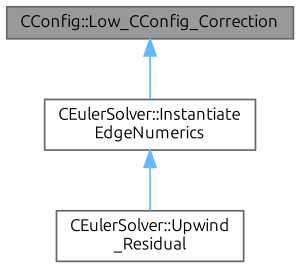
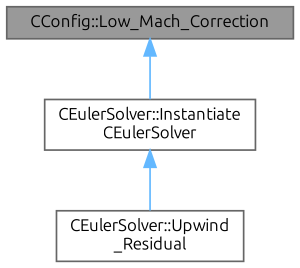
(150, 23) -> (150, 23)
(150, 125) -> (150, 125)
